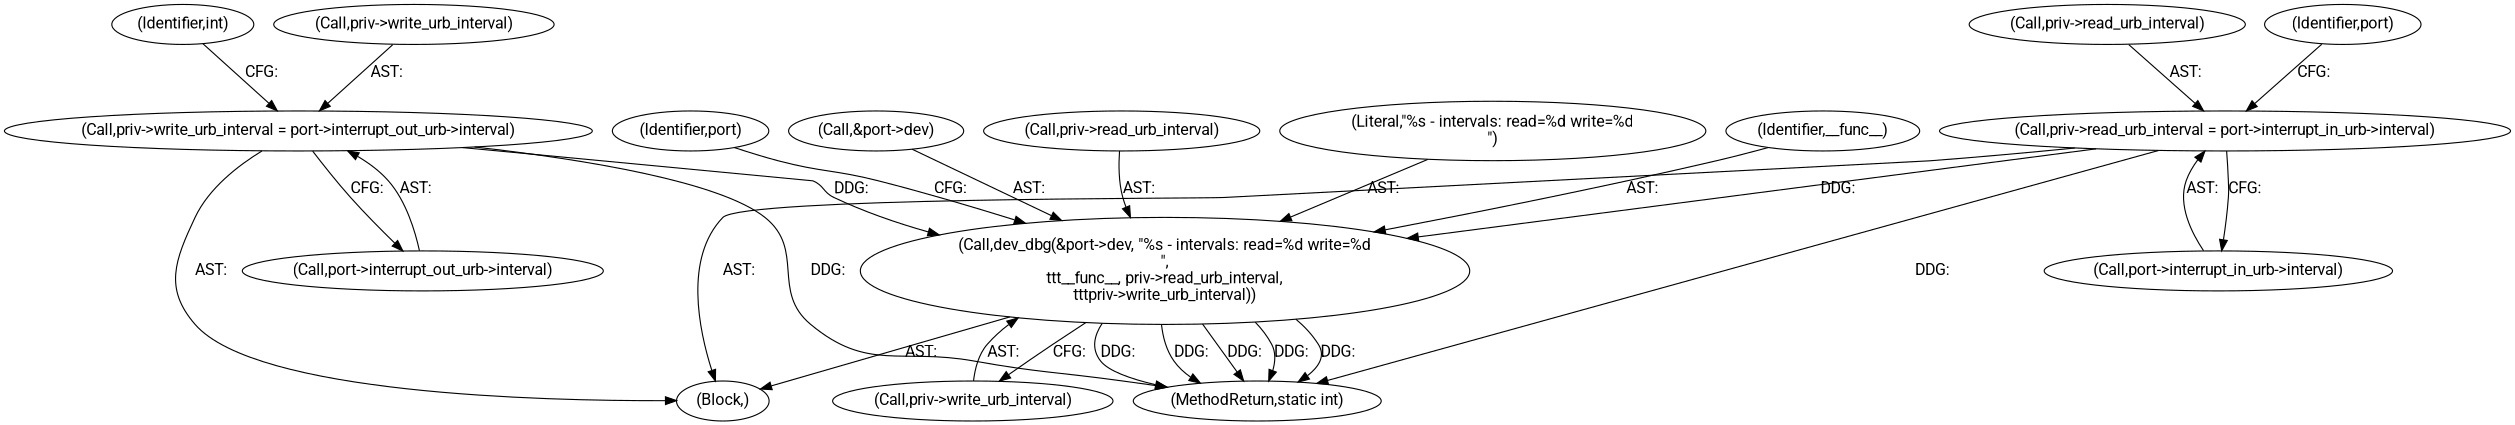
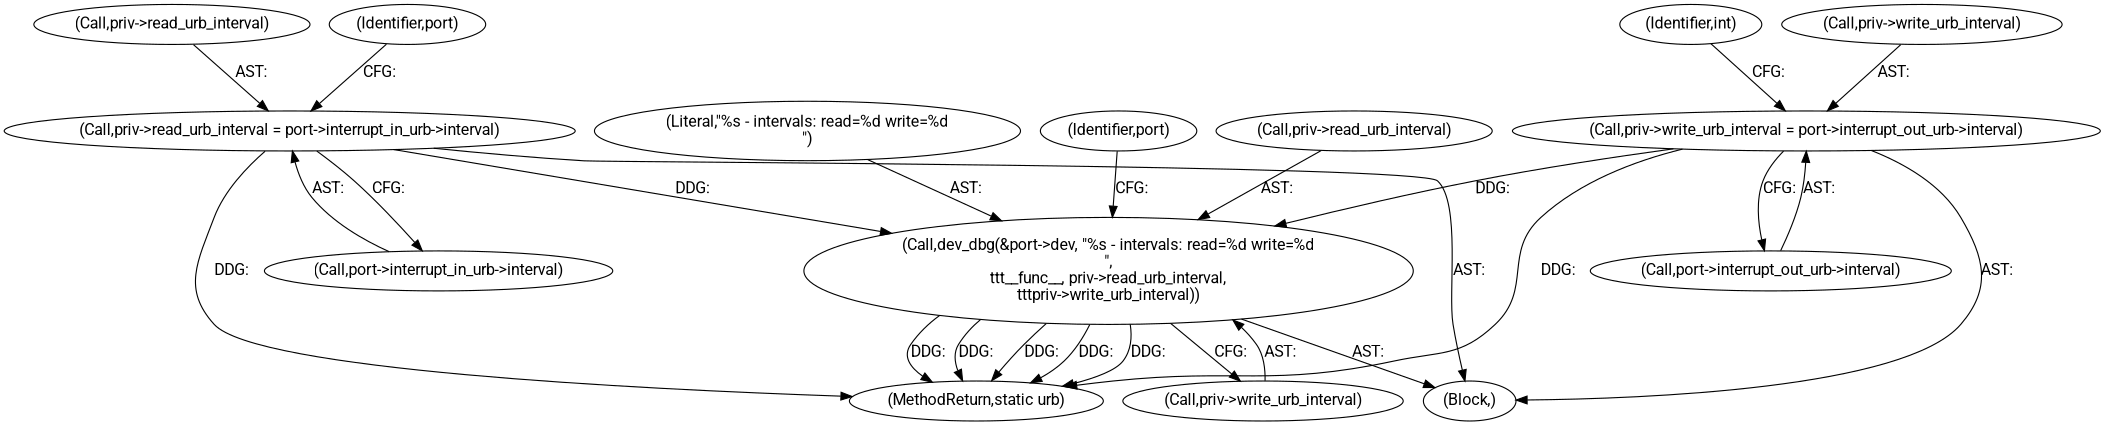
(876, 131) -> none
(1823, 131) -> none
(1257, 401) -> (976, 401)
